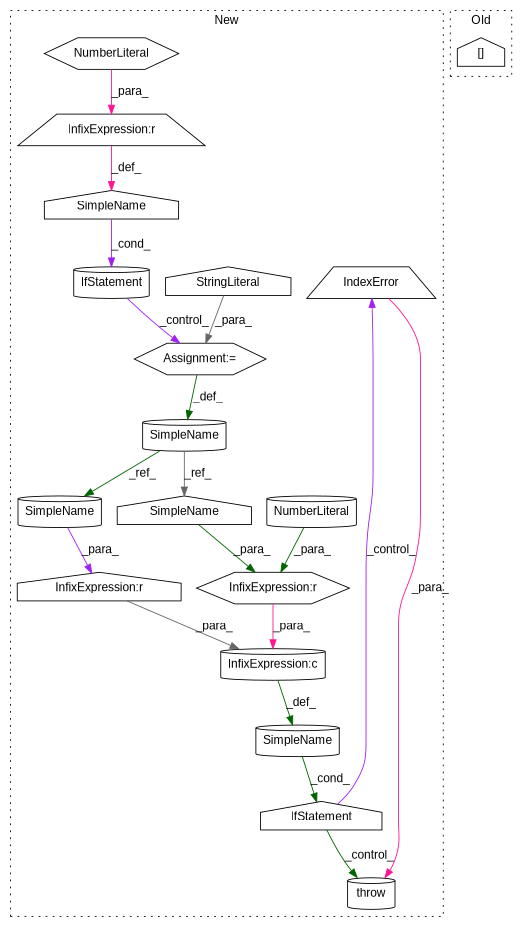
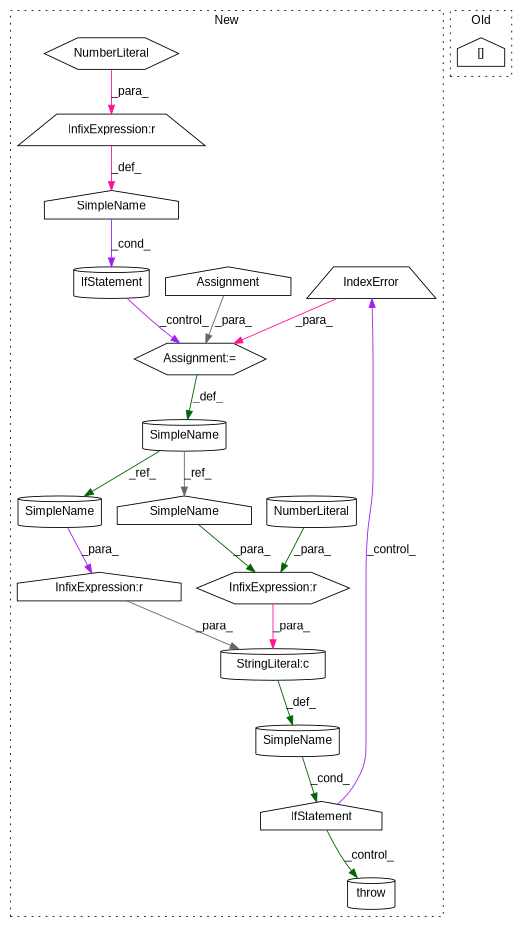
(228, 283) -> (228, 283)
(409, 581) -> (289, 319)
(273, 664) -> (273, 664)
